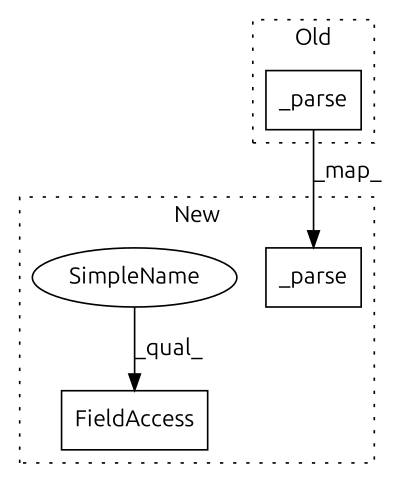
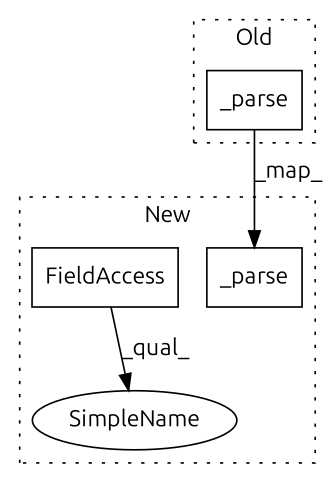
(135, 341) -> (118, 341)
